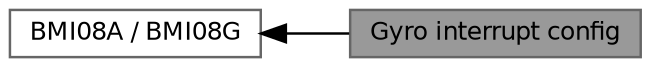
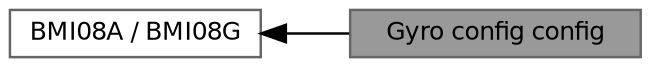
(495, 34) -> (495, 34)
